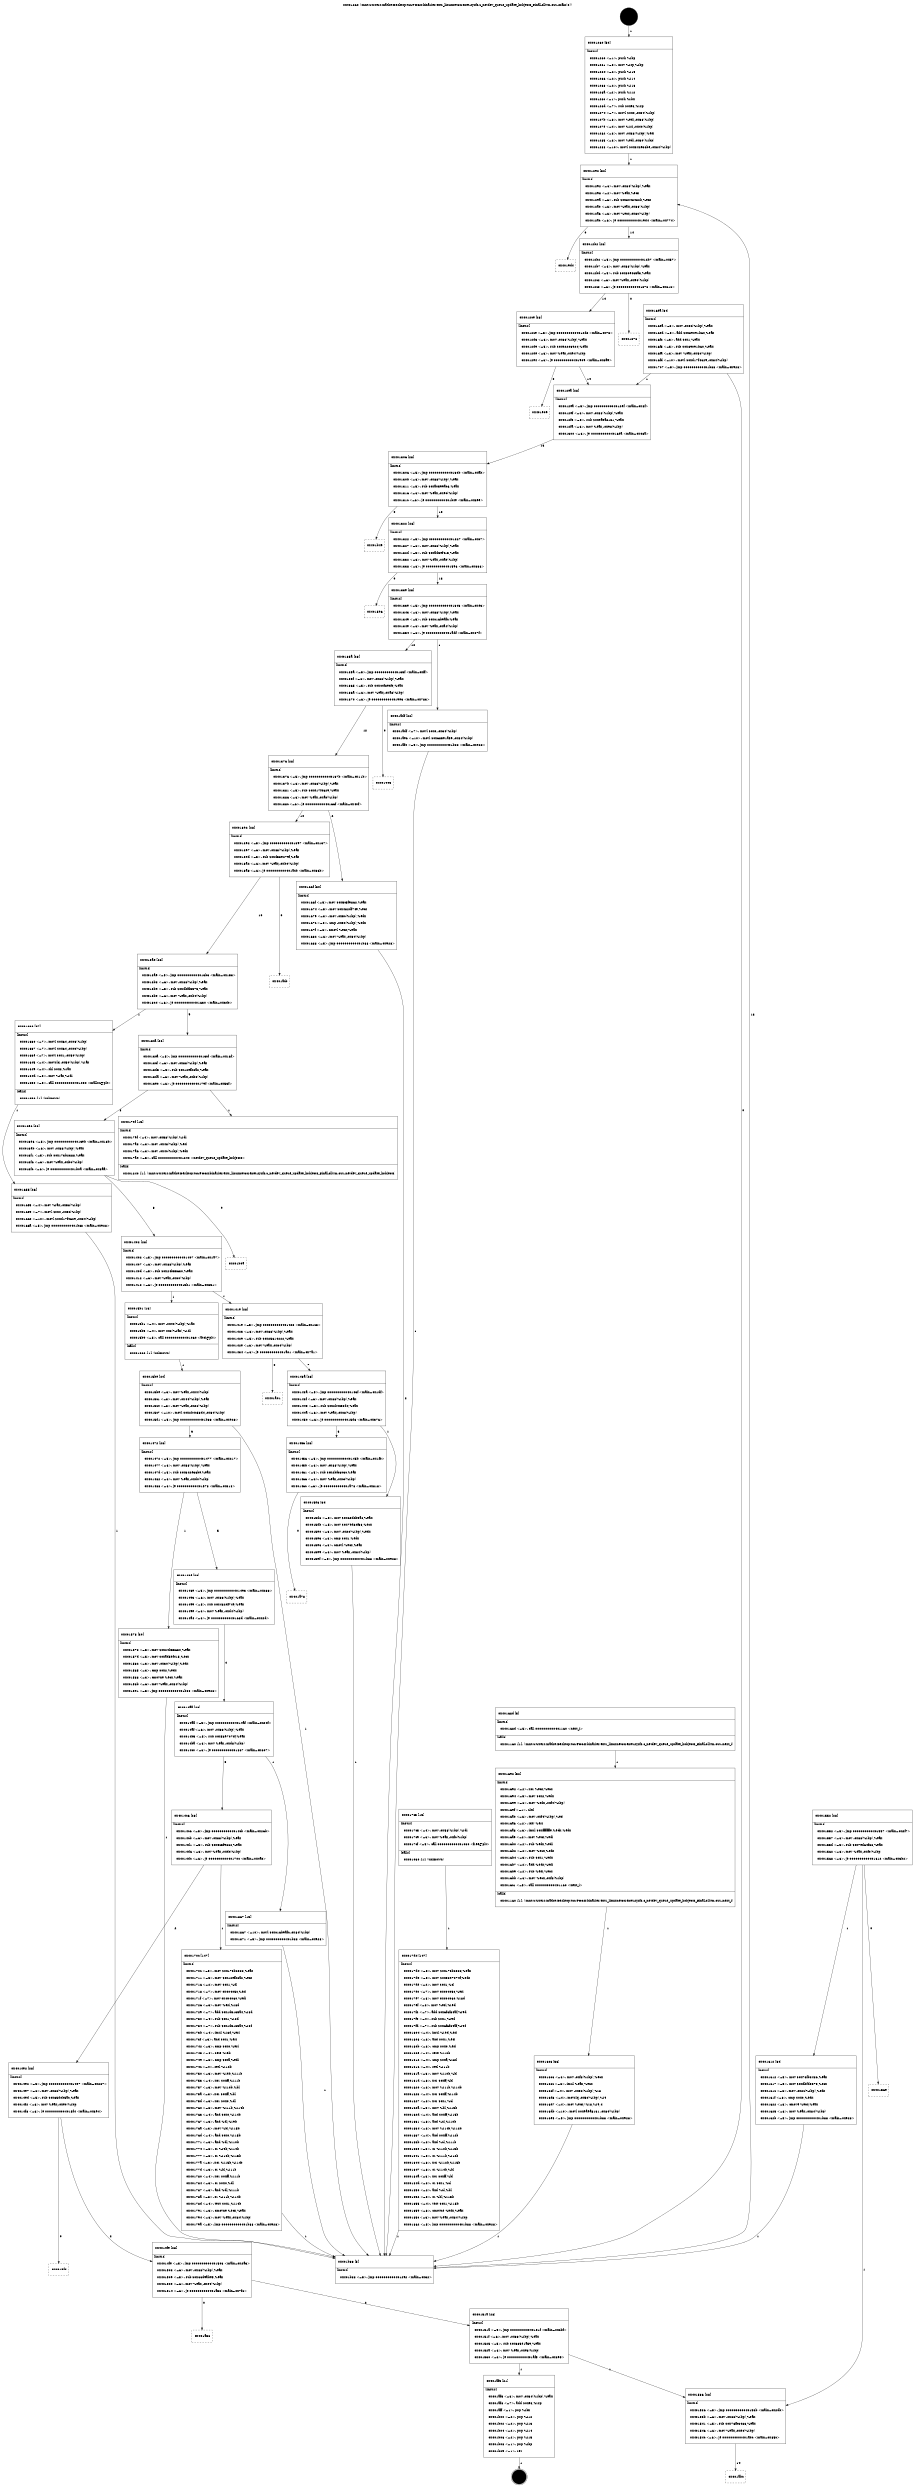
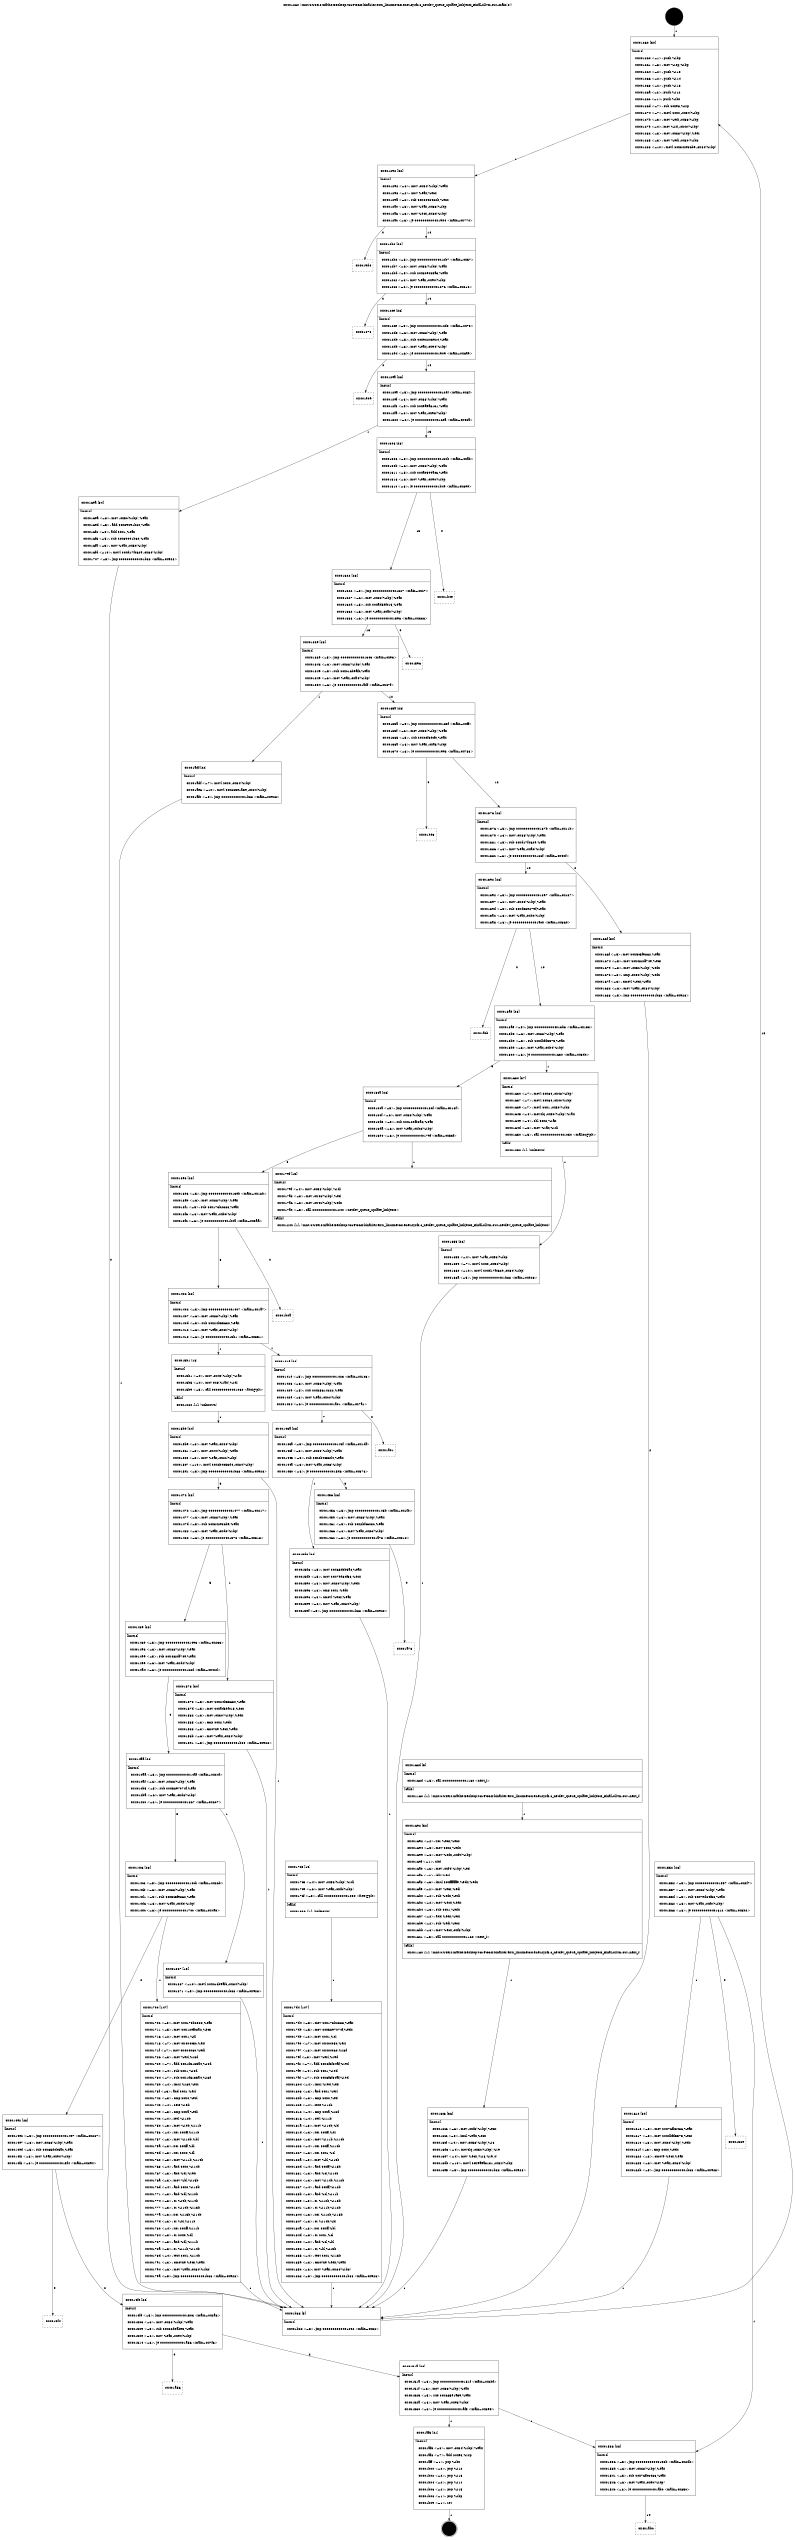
(644, 379) -> (280, 470)
(750, 1356) -> (761, 1391)
